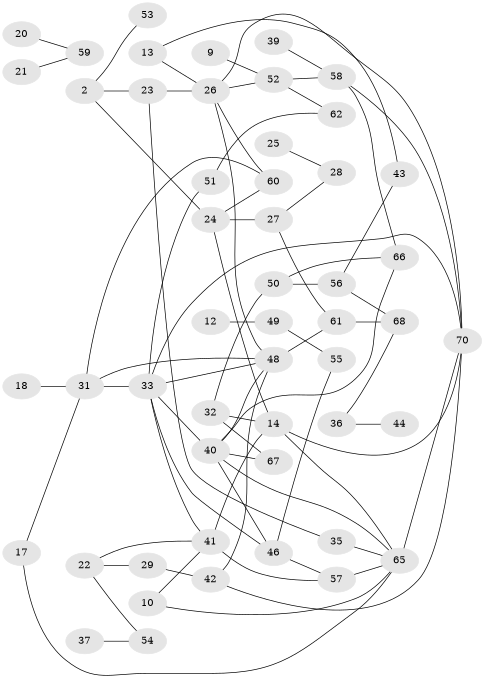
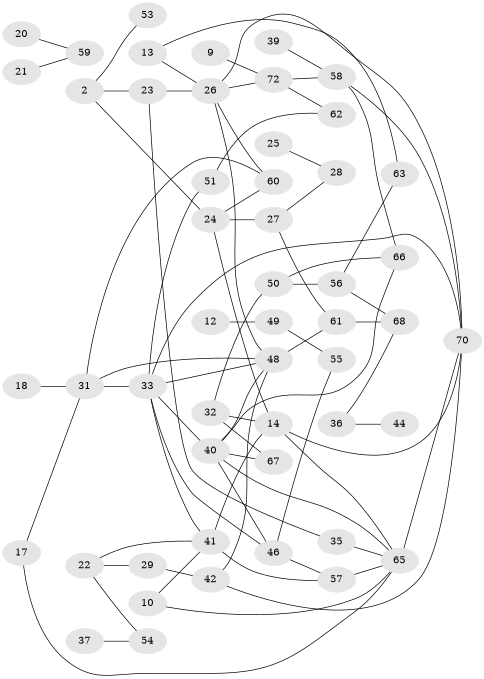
(274, 80) -> (274, 80)
(400, 174) -> (400, 174)
